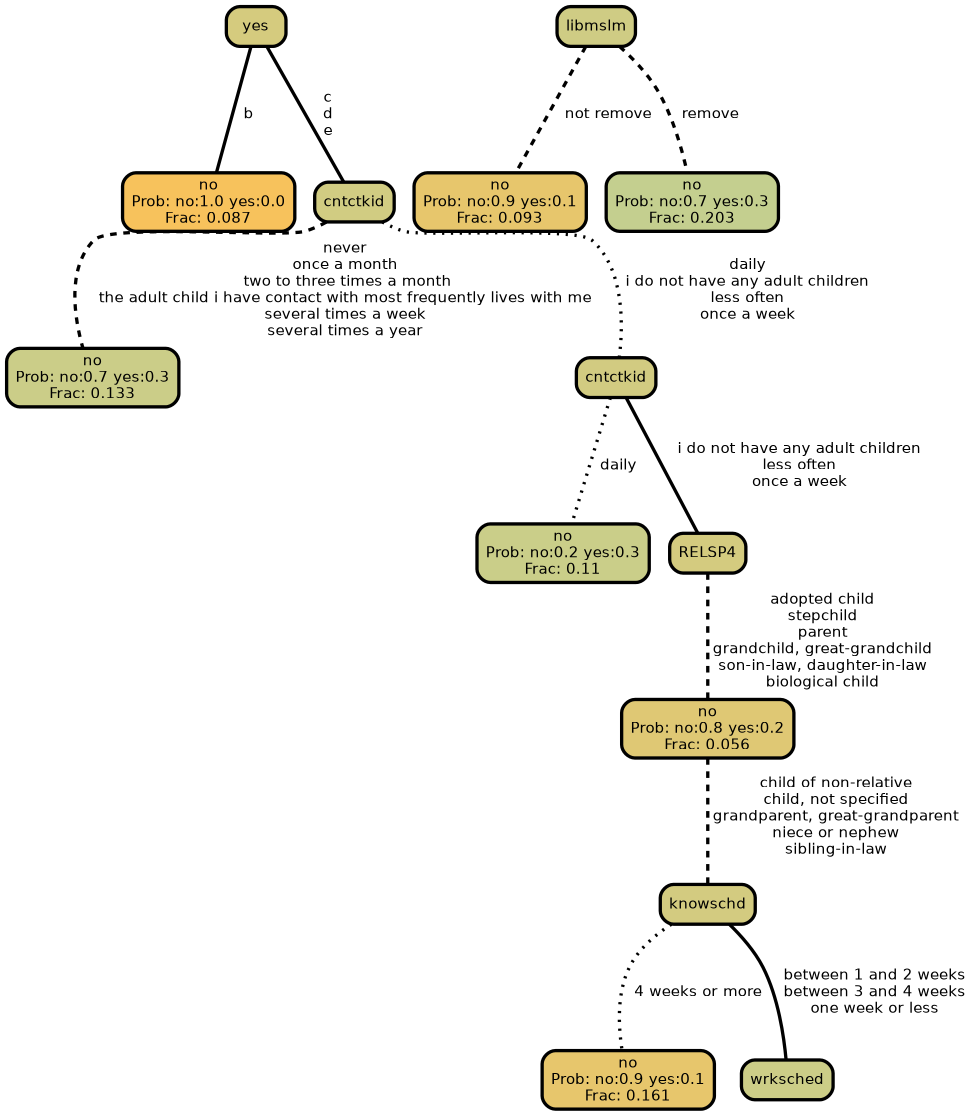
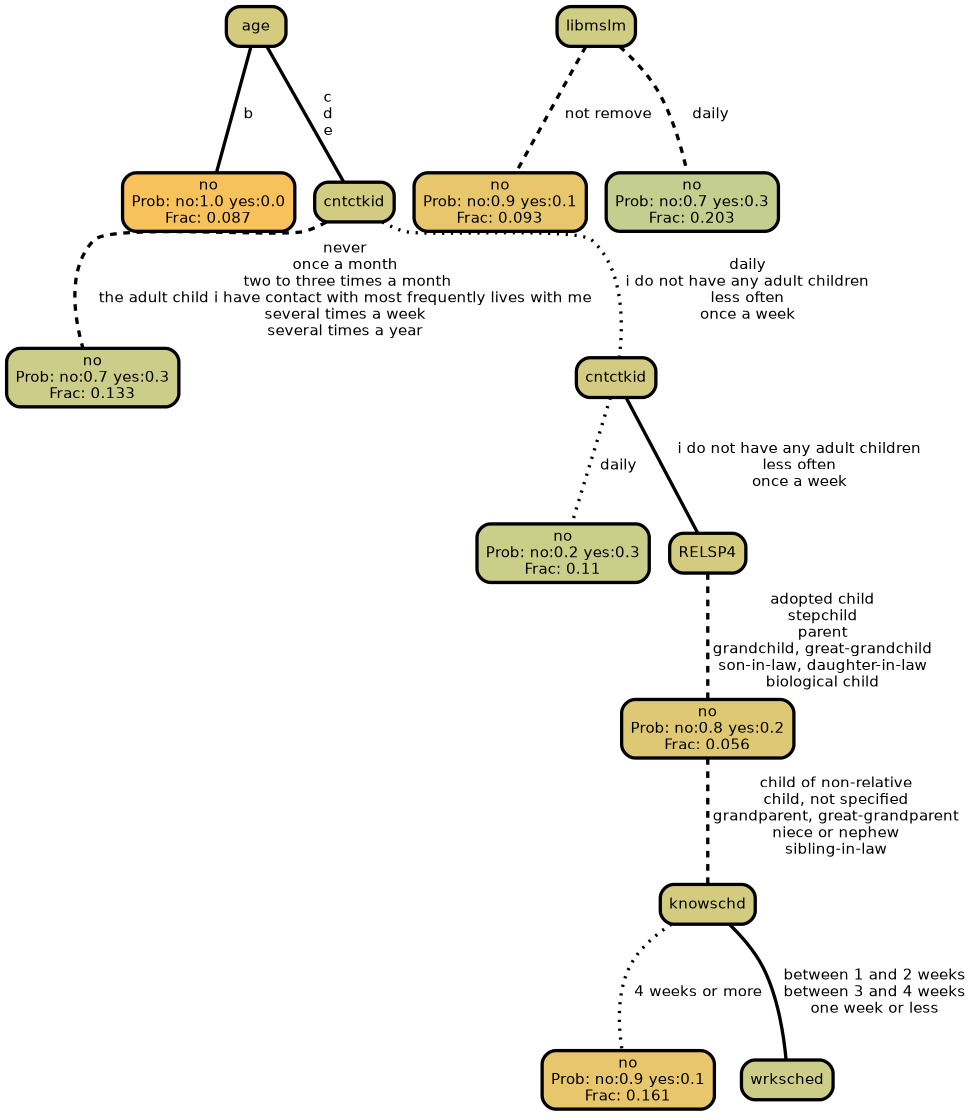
(256, 26) -> (256, 26)
(708, 114) -> (708, 114)
